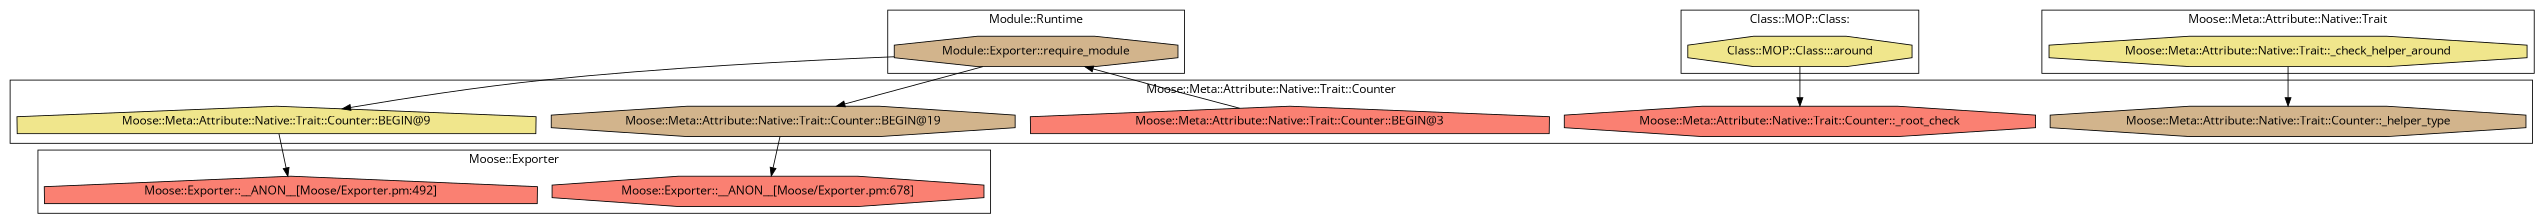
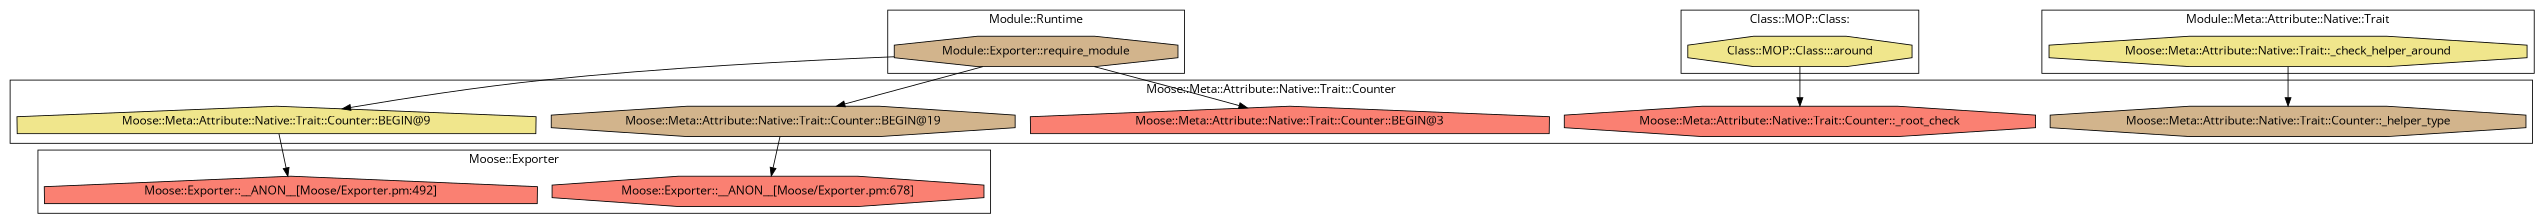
(2288, 20) -> (2288, 20)
(1166, 89) -> (1167, 86)
